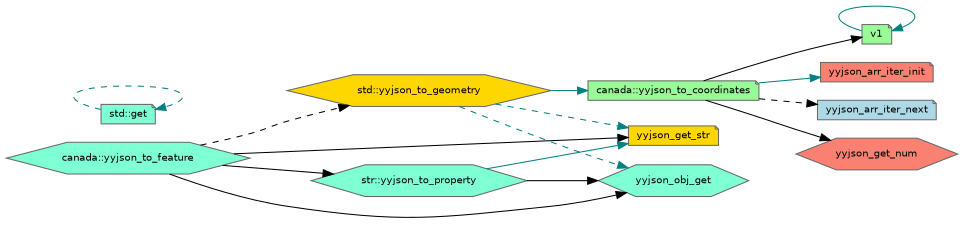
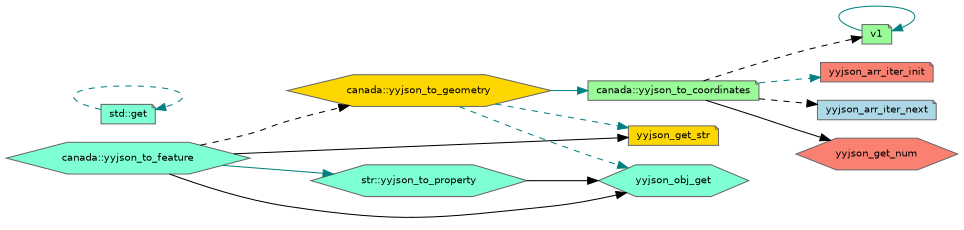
(777, 58) -> (777, 58)
(784, 81) -> (784, 81)
(419, 91) -> (419, 91)
(552, 157) -> none
(273, 169) -> (273, 169)
